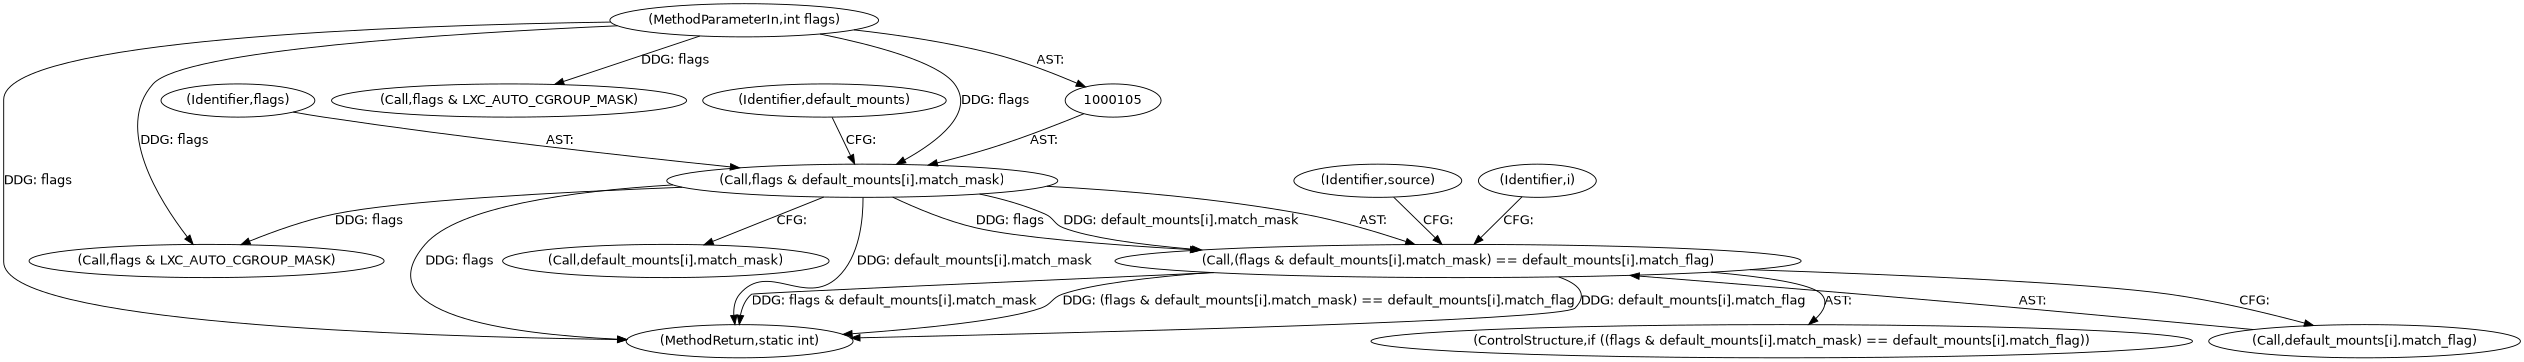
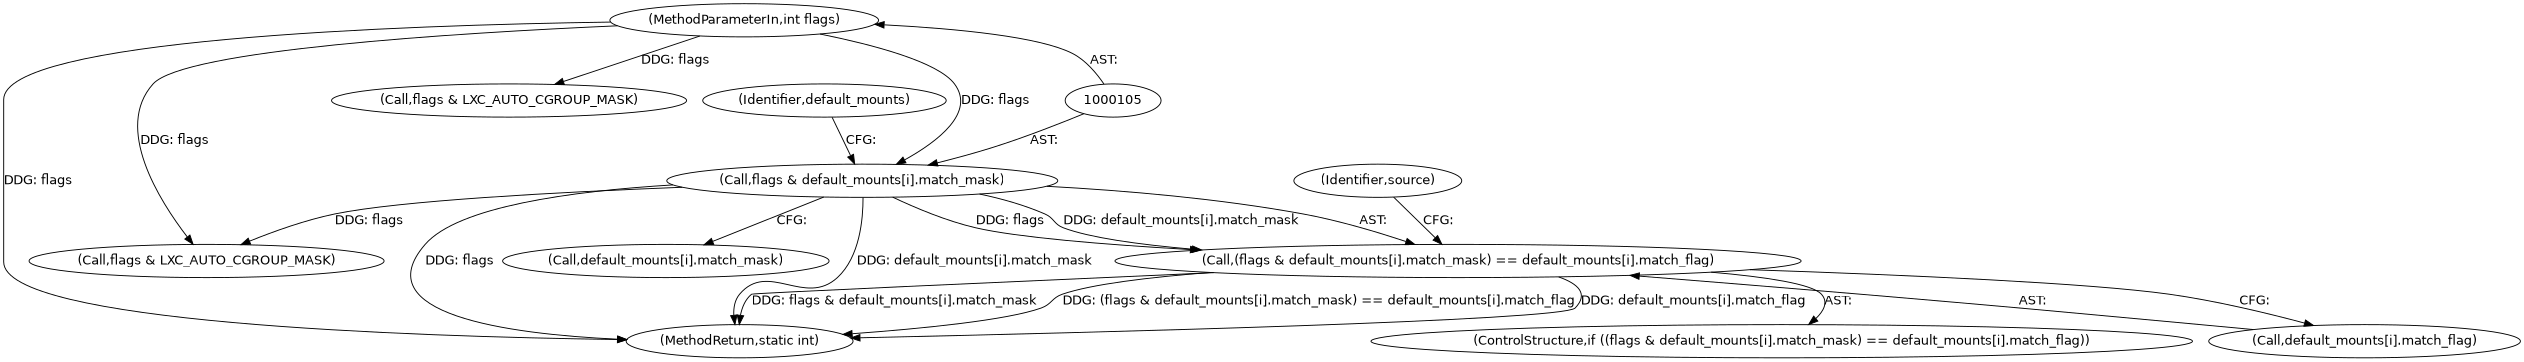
(968, 48) -> (1001, 36)
(238, 101) -> none
(1537, 181) -> none
